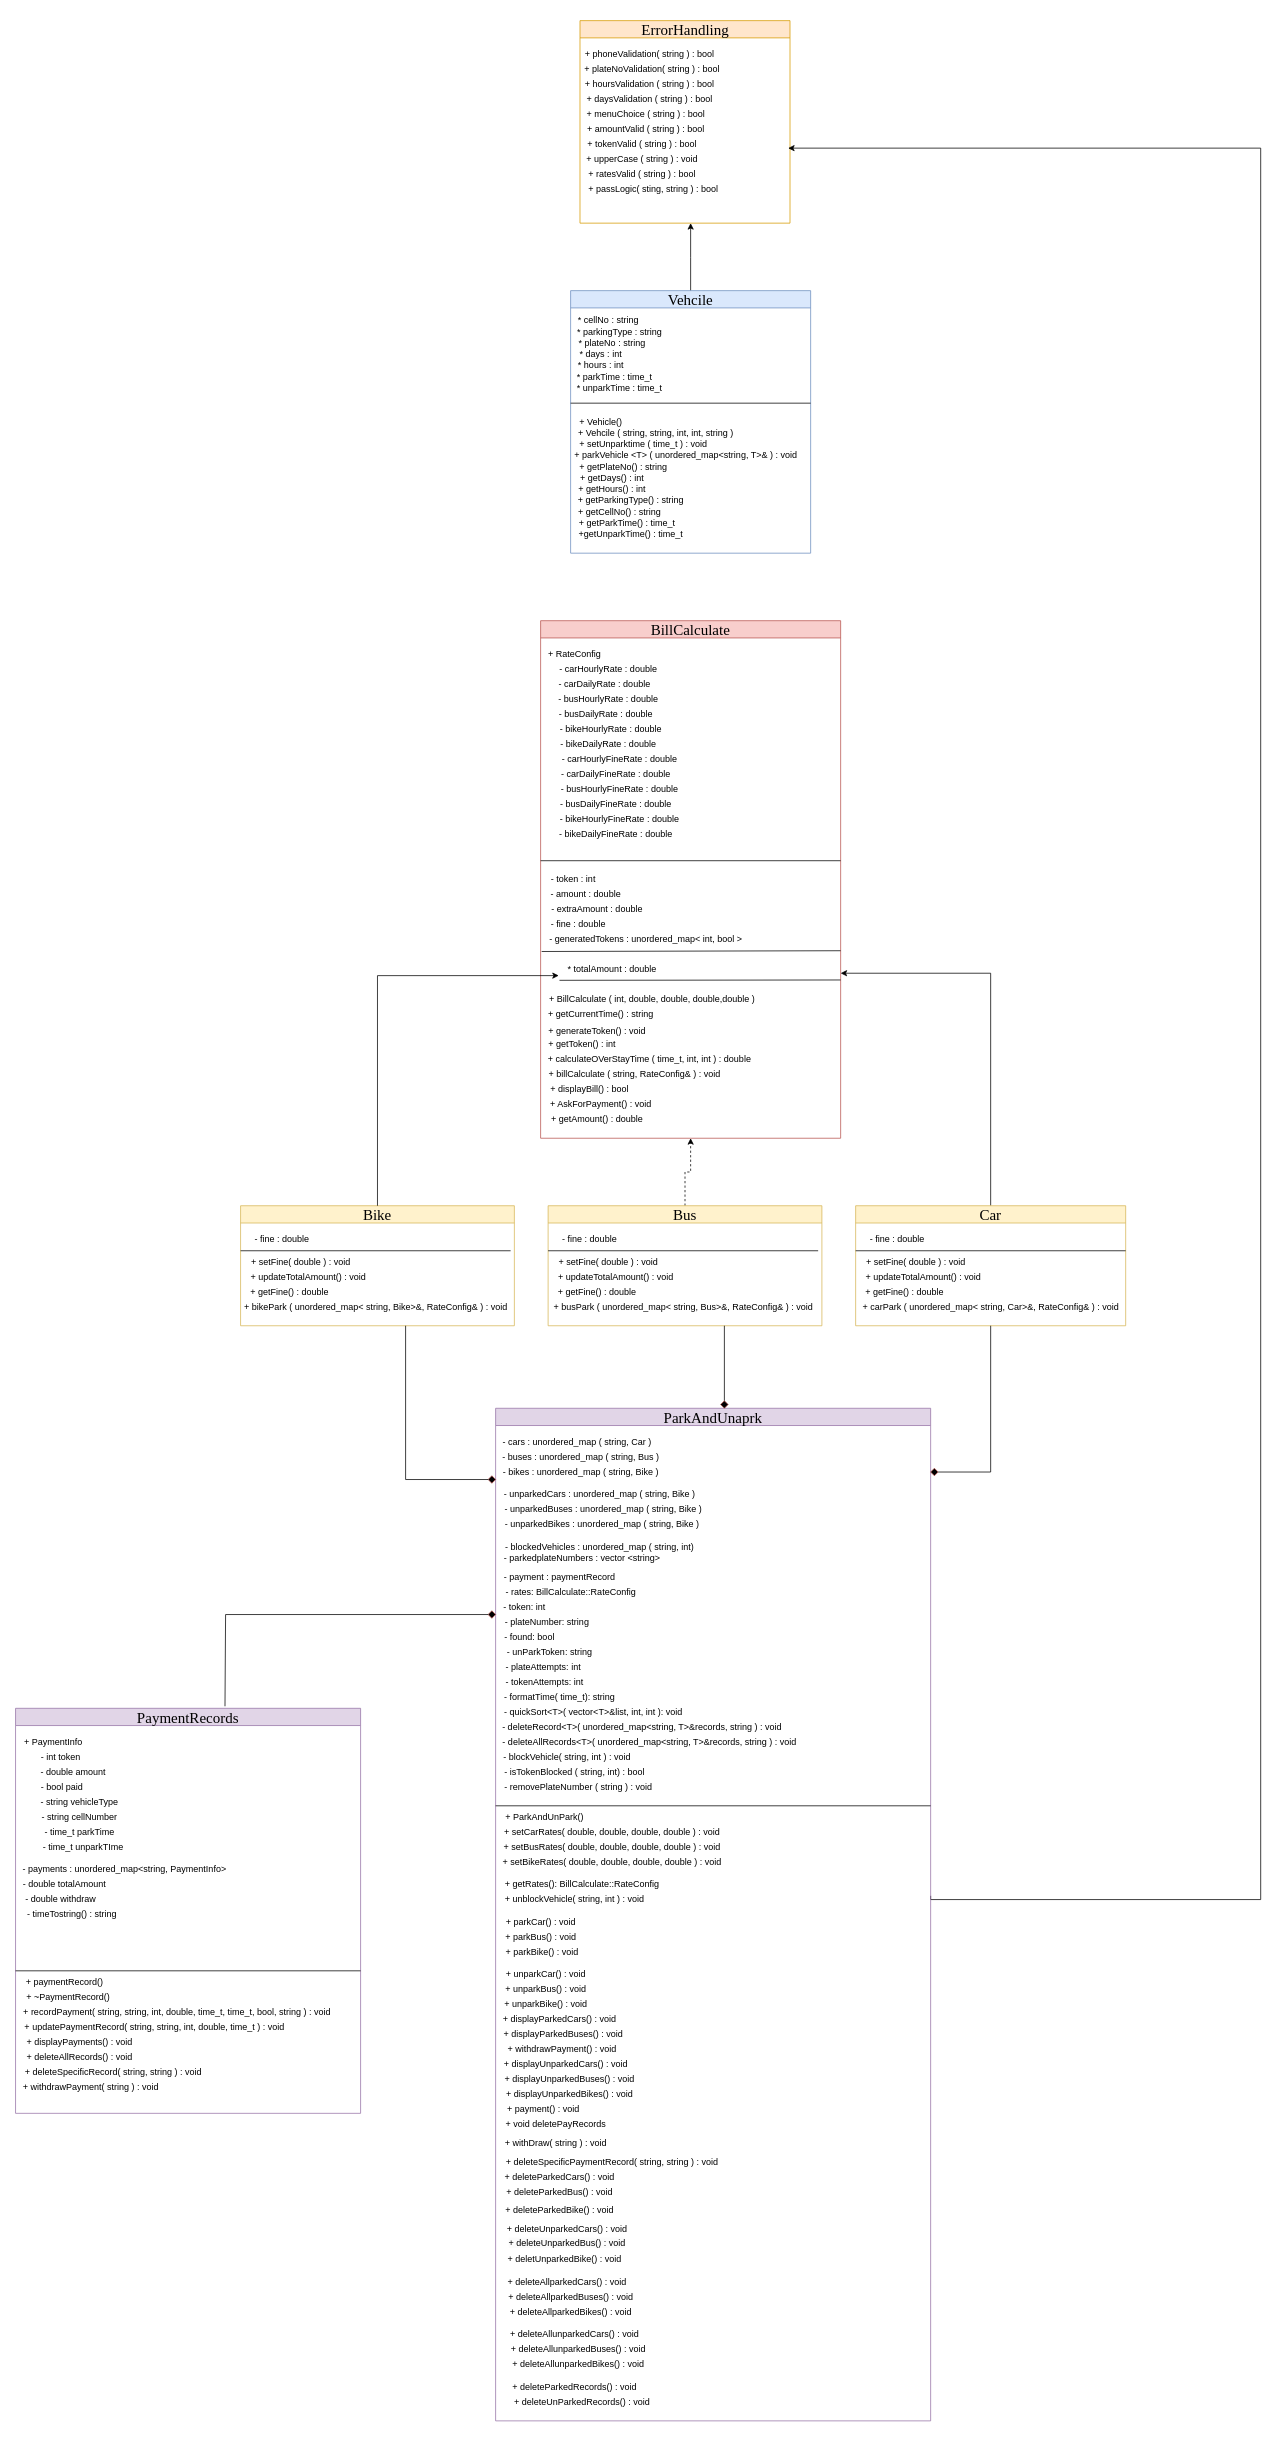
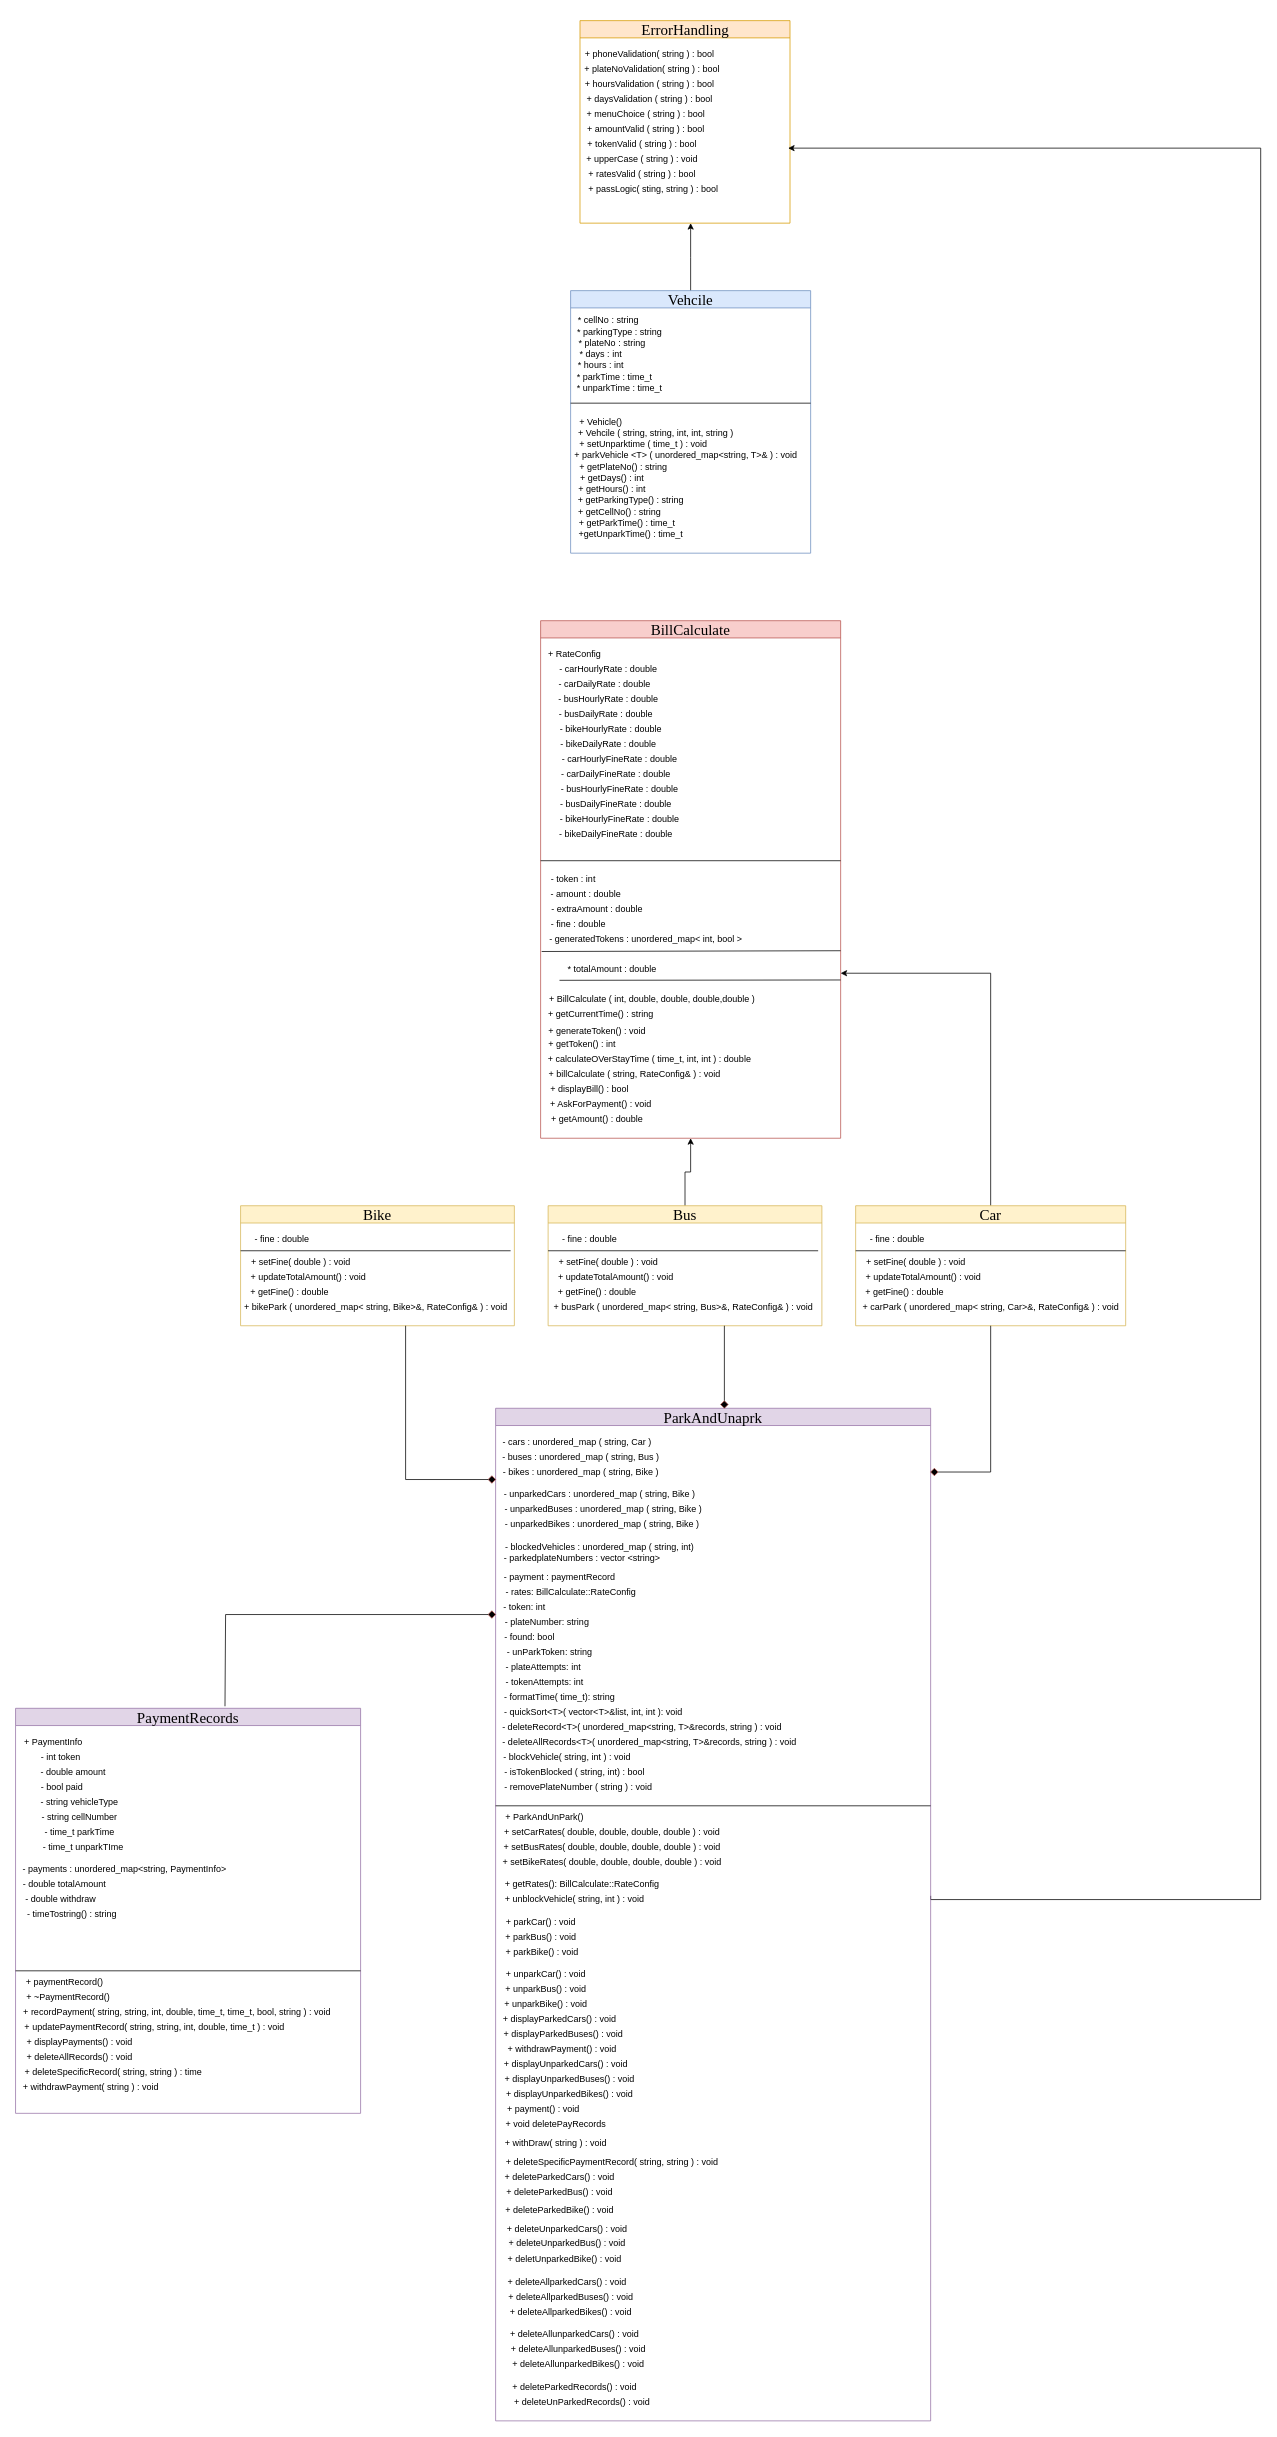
(377, 1003) -> none
(686, 1172) -> (686, 1172)
(113, 2072) -> (113, 2072)
